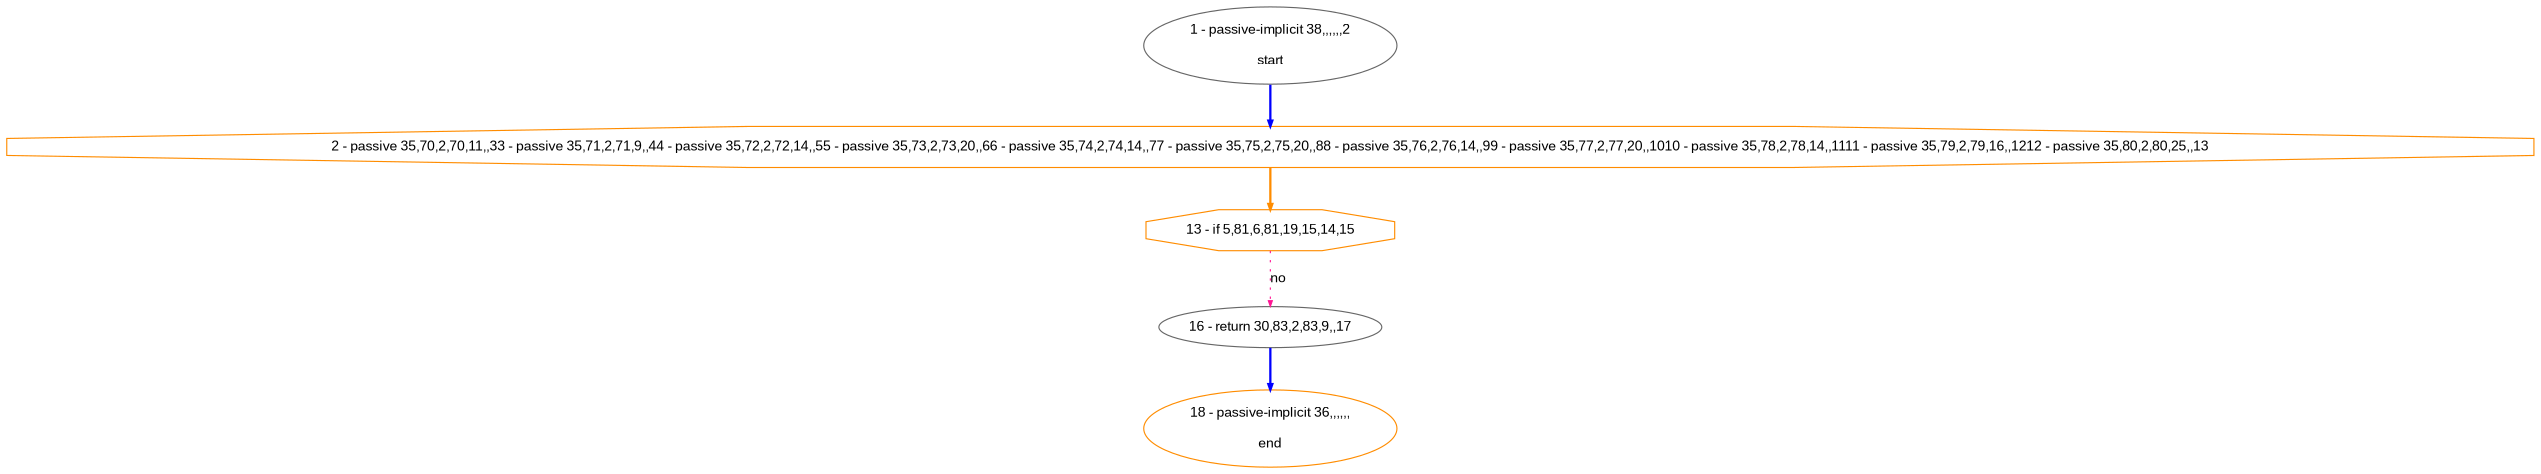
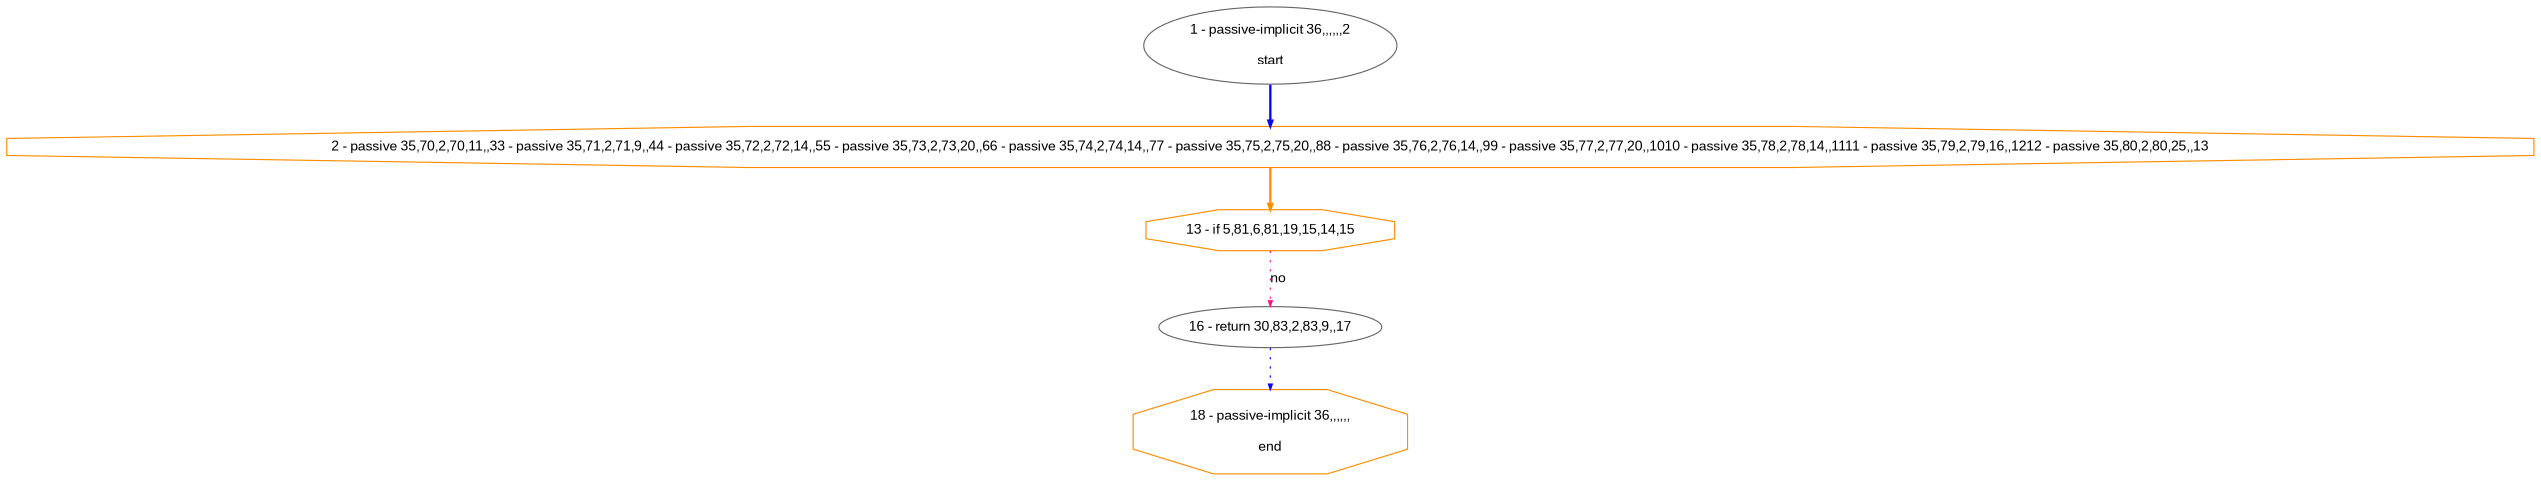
(1270, 46) -> (1270, 46)
(1270, 366) -> (1270, 366)
(1270, 429) -> (1270, 432)
